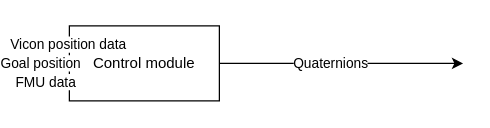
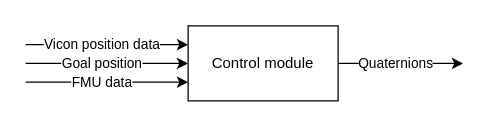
(144, 63) -> (263, 63)
